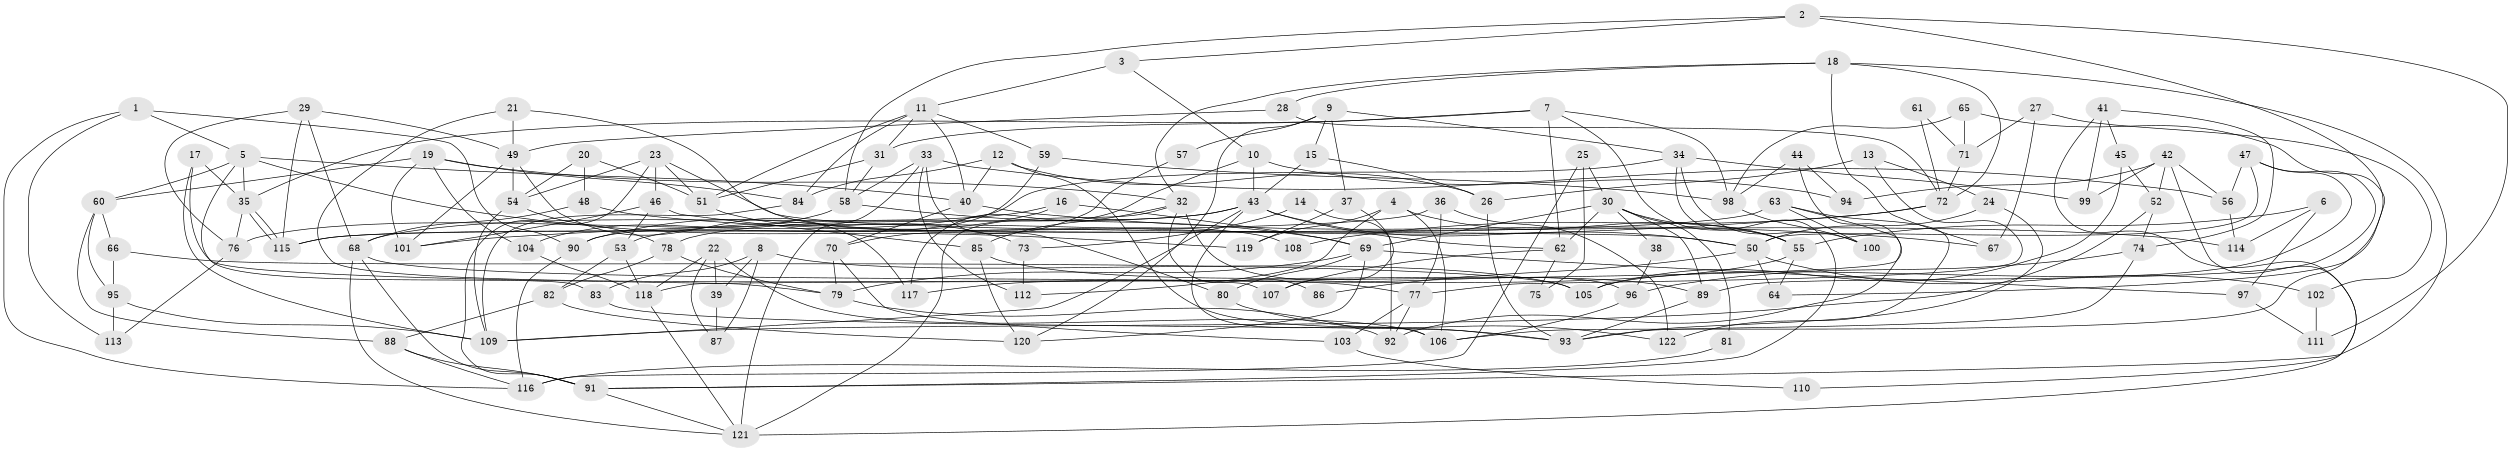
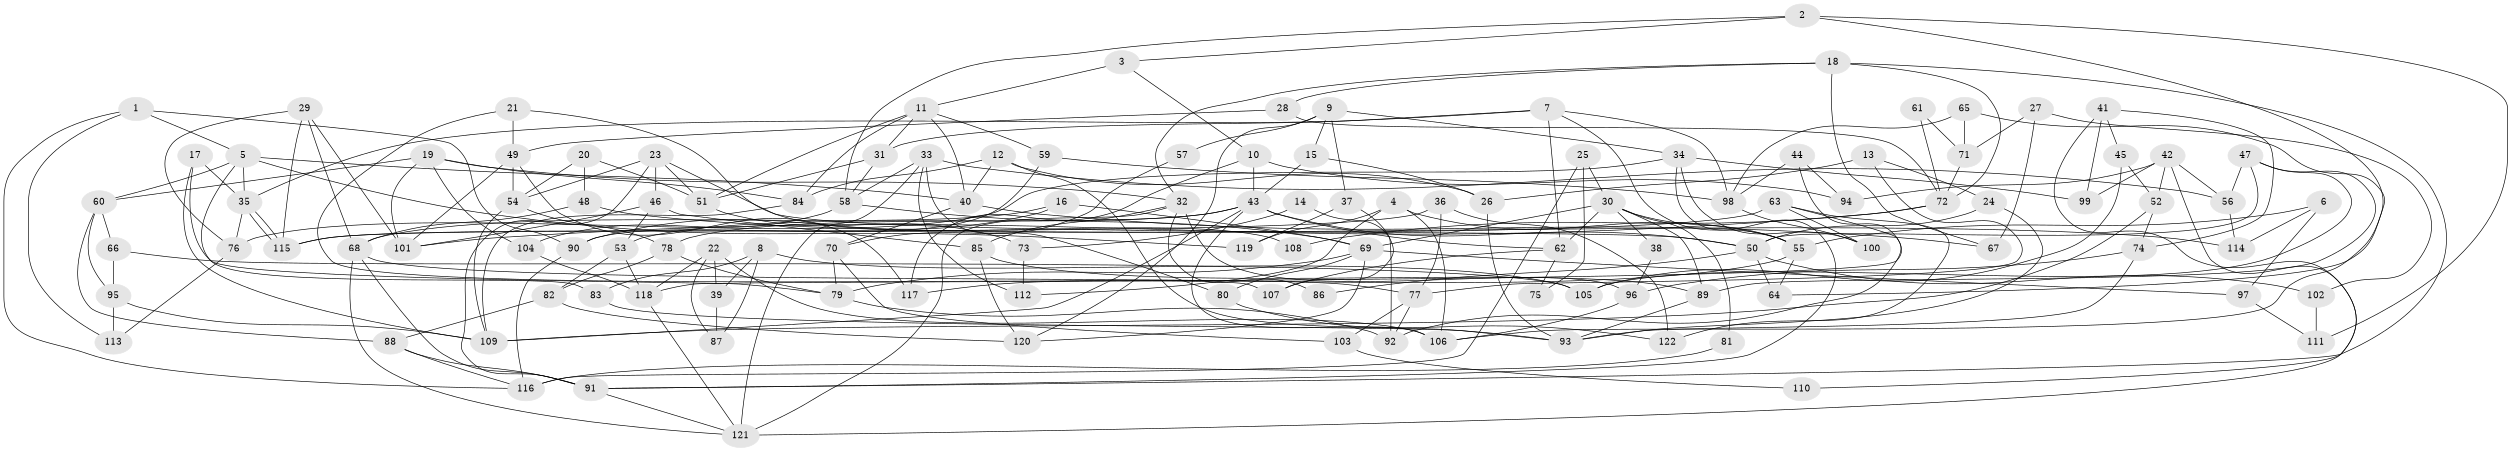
(411, 126) -> (352, 176)
